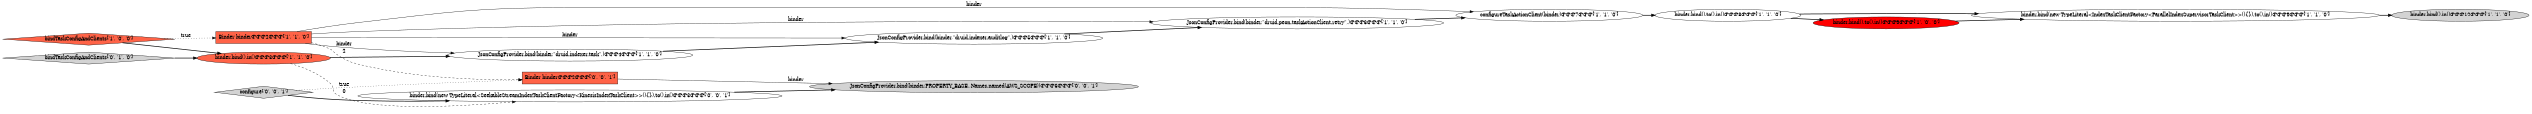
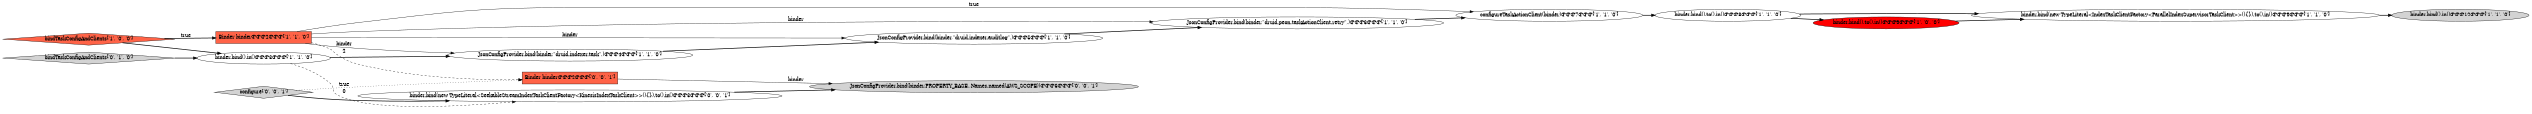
(974, 5) -> (974, 5)
(188, 38) -> (188, 38)
(264, 58) -> (264, 58)
